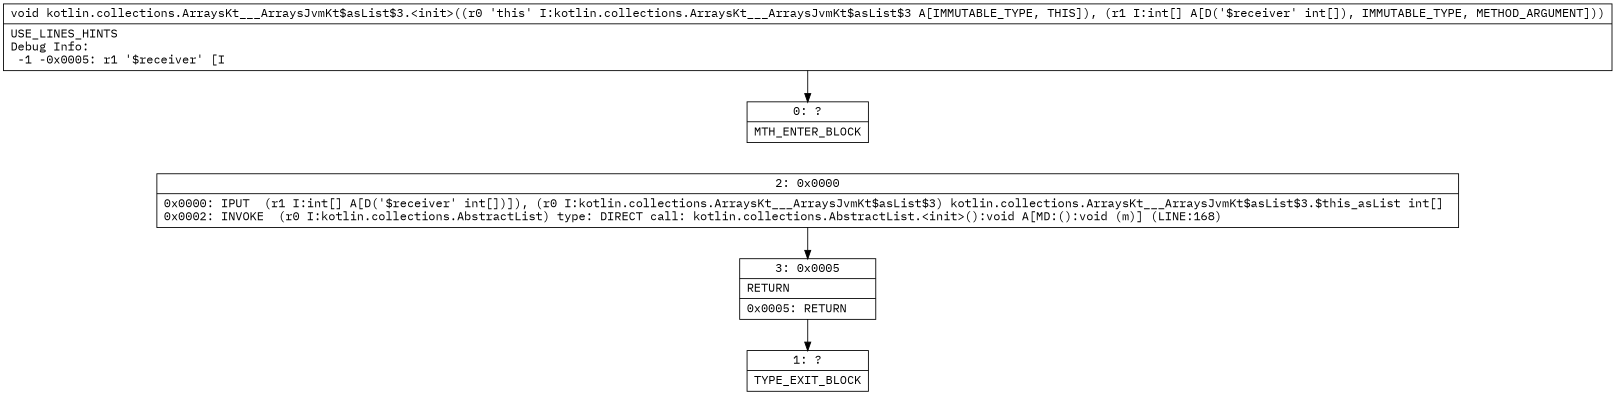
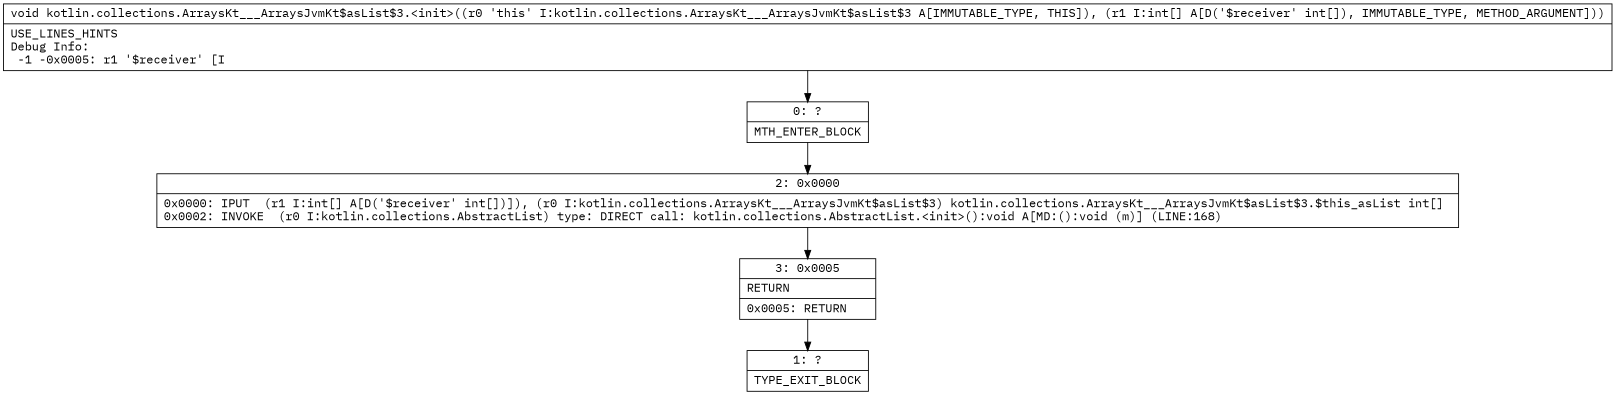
none -> (808, 154)
